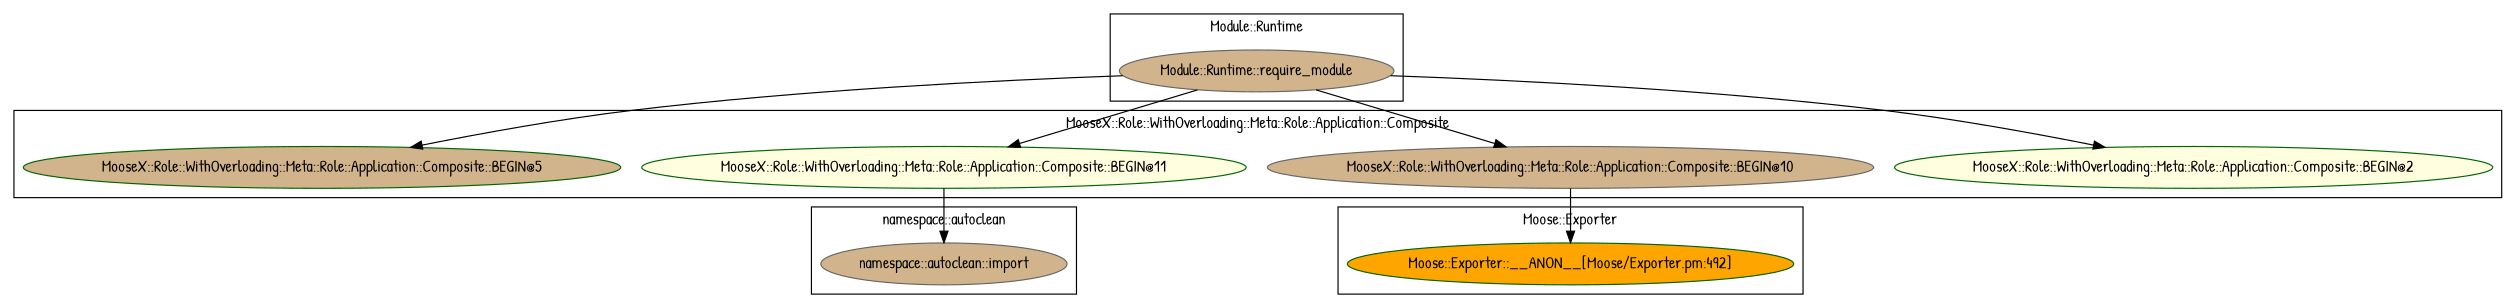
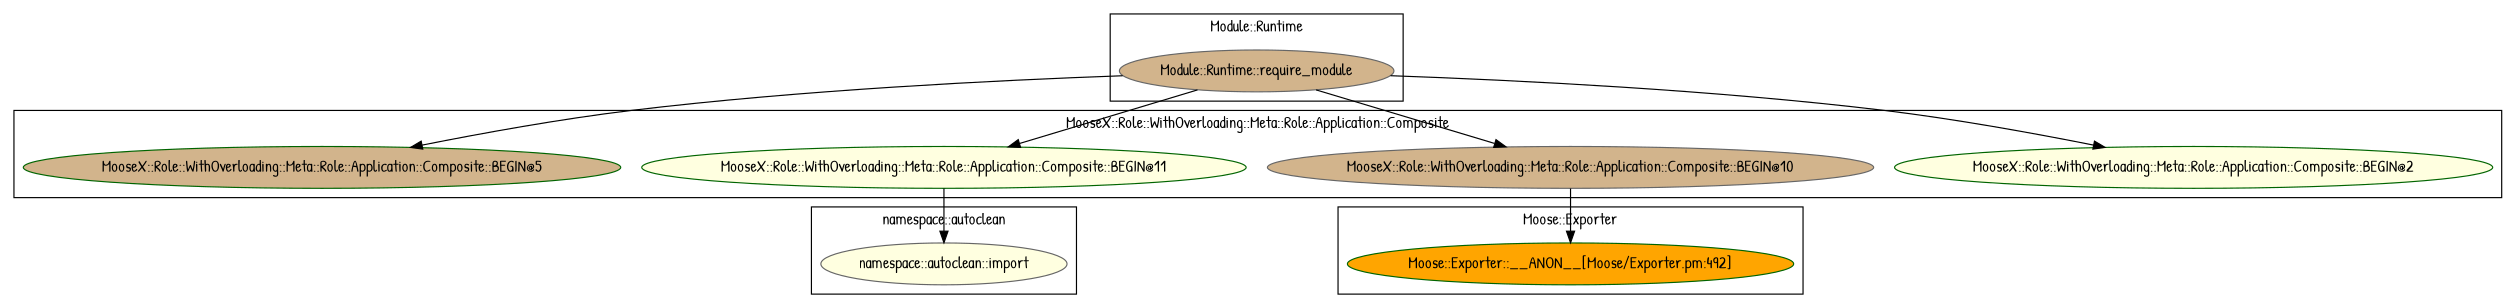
(944, 264) -> (944, 264)
